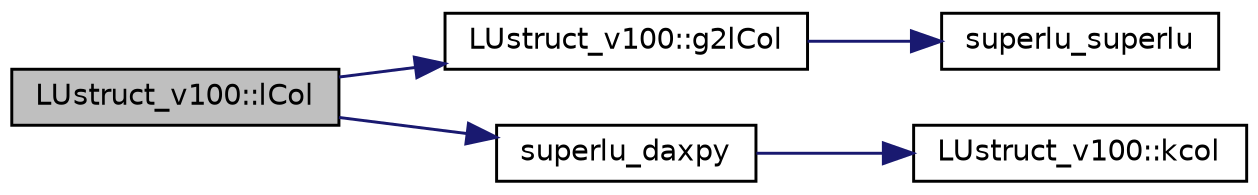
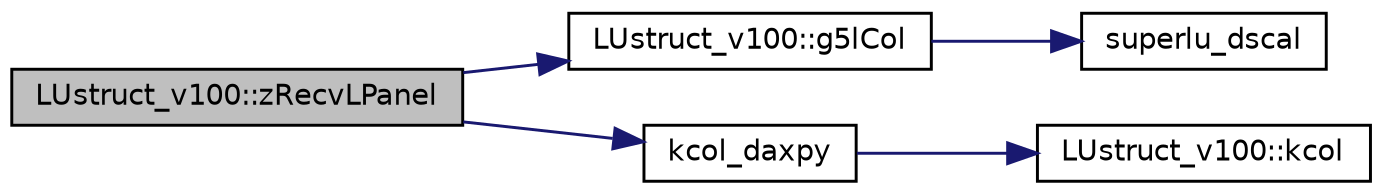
(626, 41) -> (750, 41)
(1080, 41) -> (1204, 41)
(175, 97) -> (237, 97)
(626, 153) -> (750, 153)
